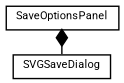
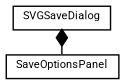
(62, 50) -> (62, 50)
